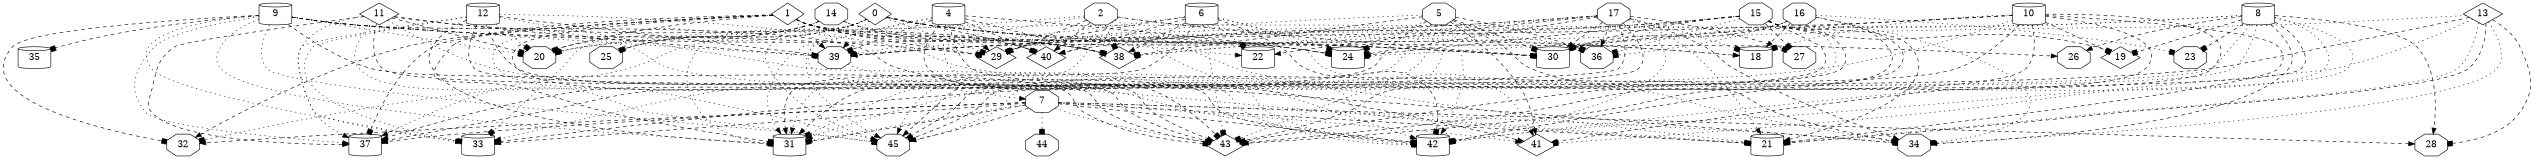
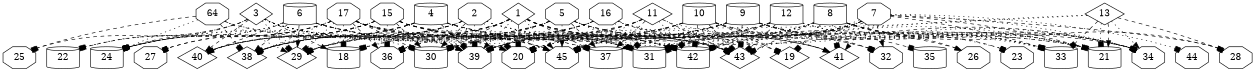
(831, 14) -> (212, 14)
(875, 14) -> (256, 14)
(933, 85) -> (677, 36)
